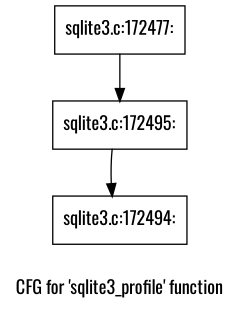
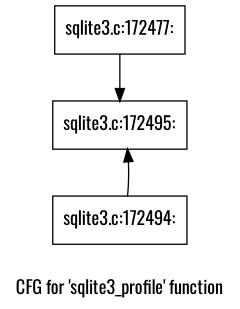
(111, 166) -> (129, 179)
